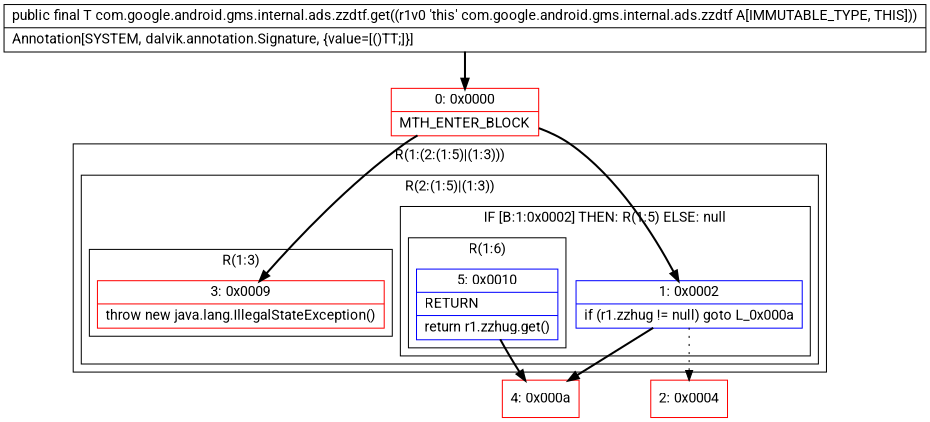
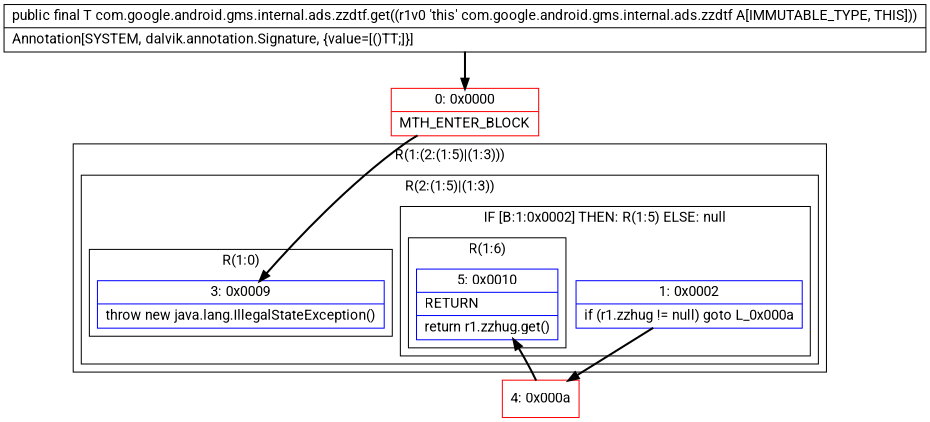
(618, 189) -> none
(241, 261) -> (241, 261)
(241, 304) -> (241, 304)
(510, 356) -> (528, 364)
(689, 399) -> none
